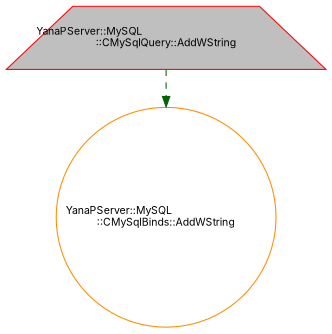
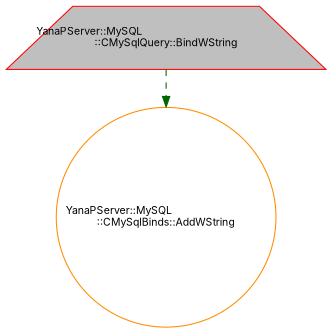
(166, 38) -> (166, 38)
